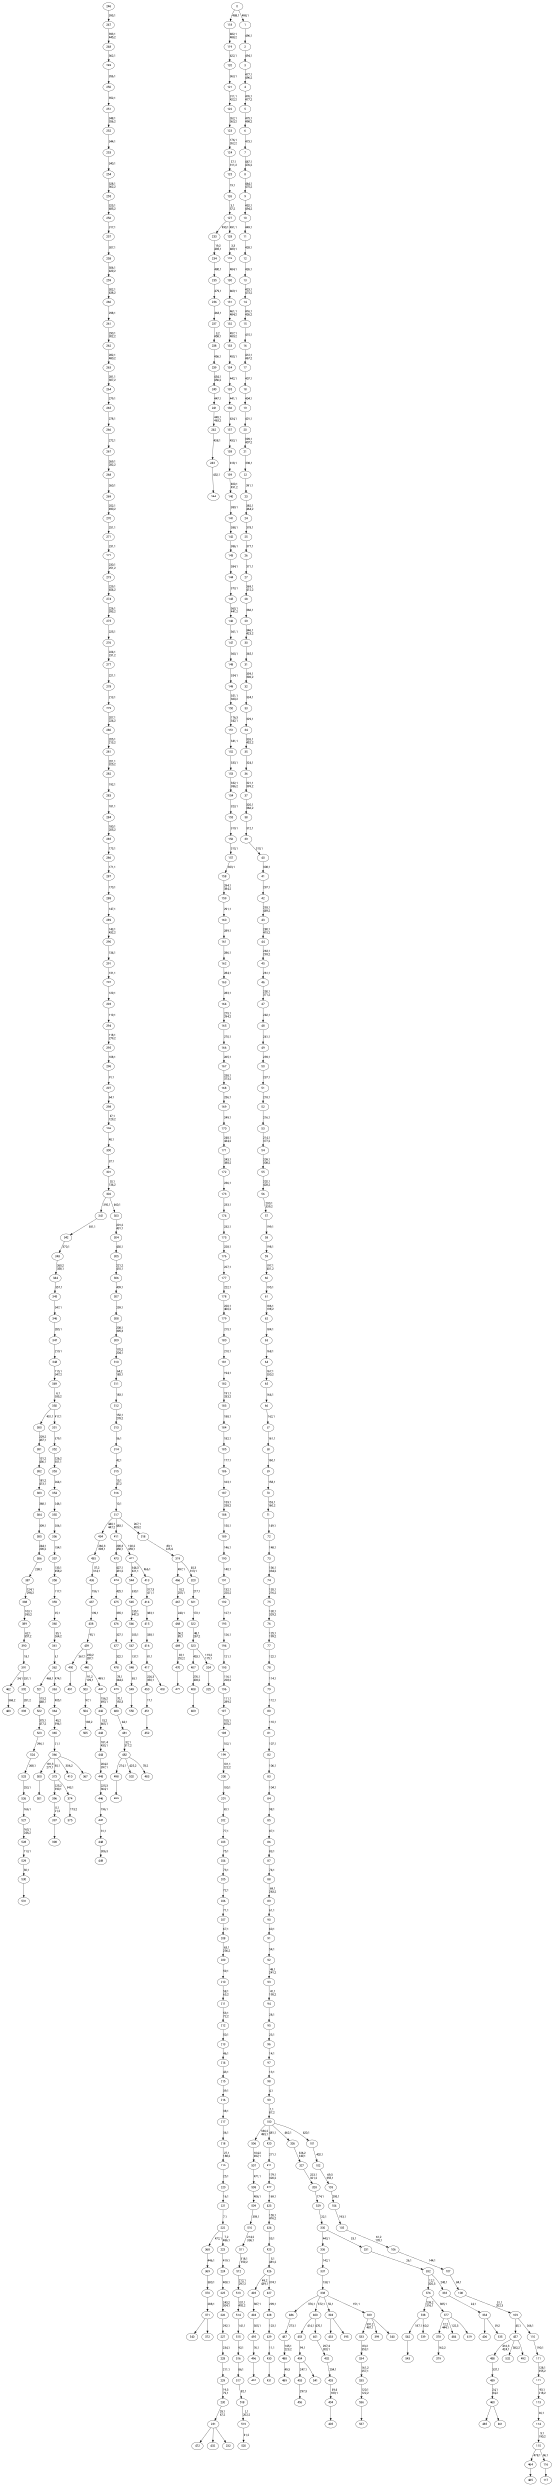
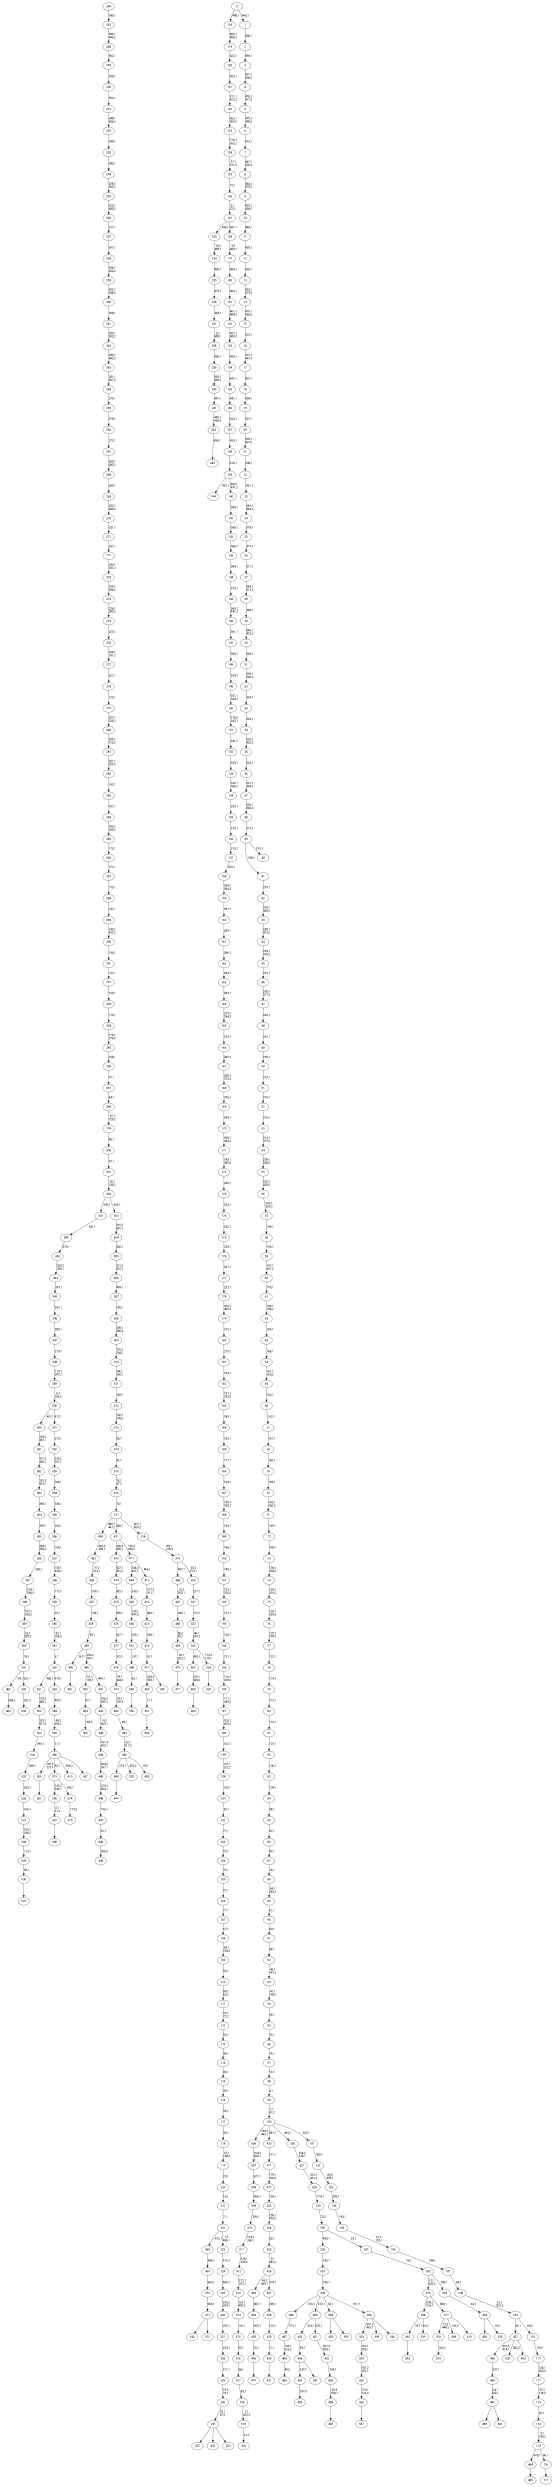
(213, 479) -> (221, 484)
(263, 866) -> (247, 860)
